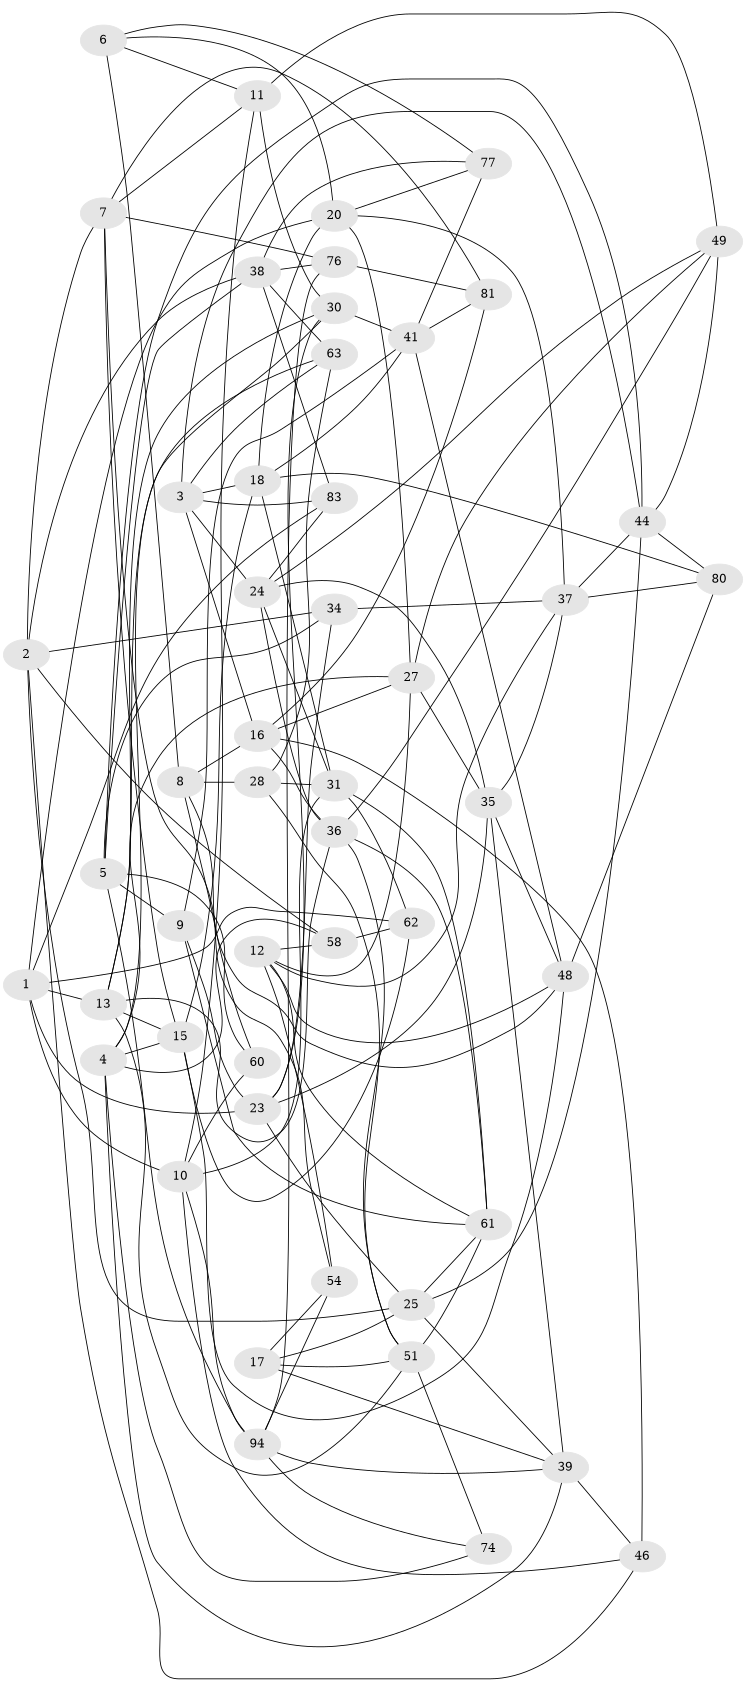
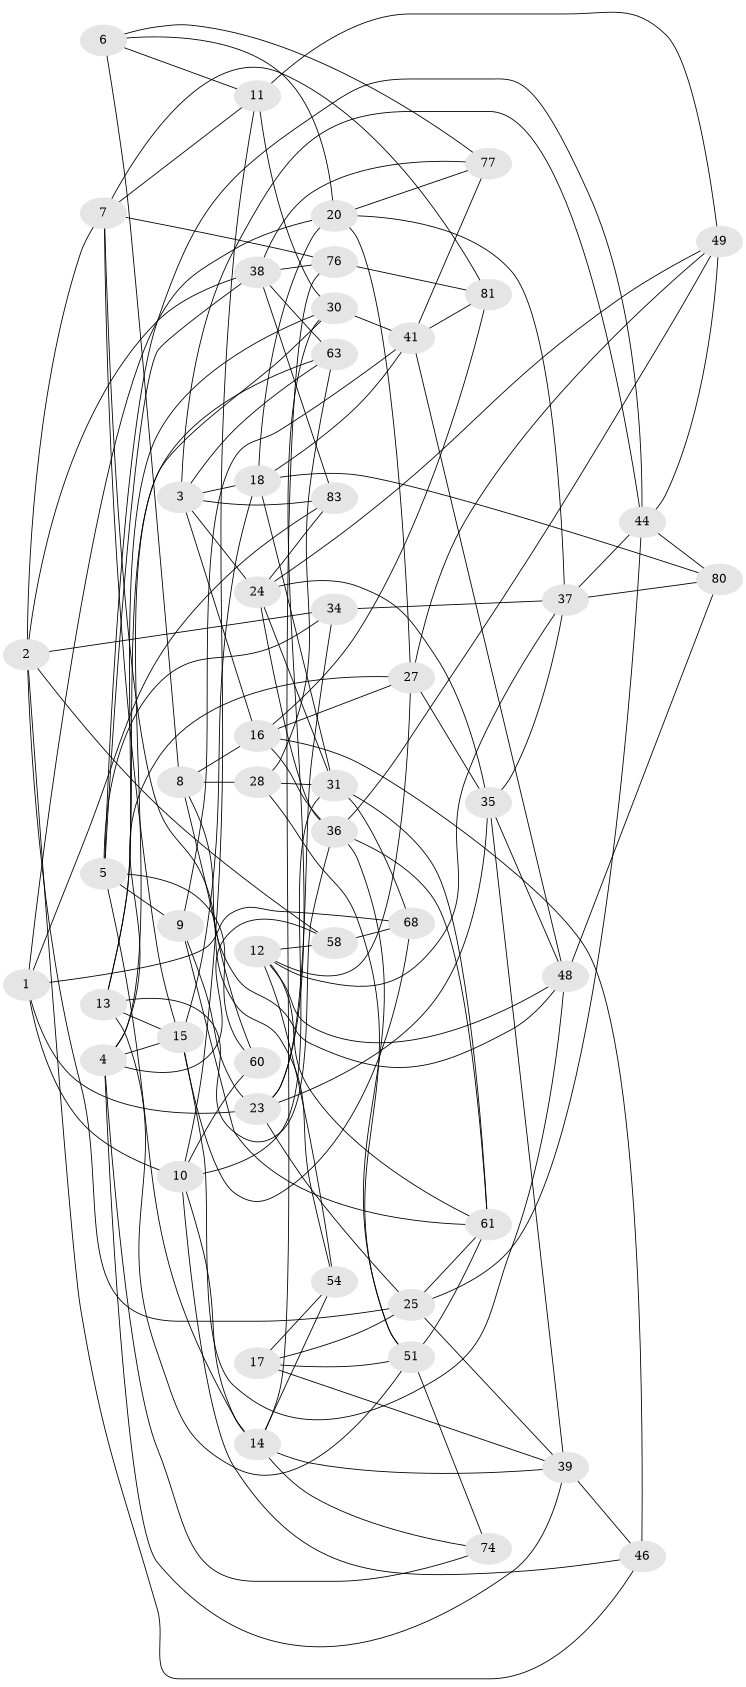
(412, 923) -> (412, 923)
(67, 995) -> none
(258, 1444) -> (258, 1444)
